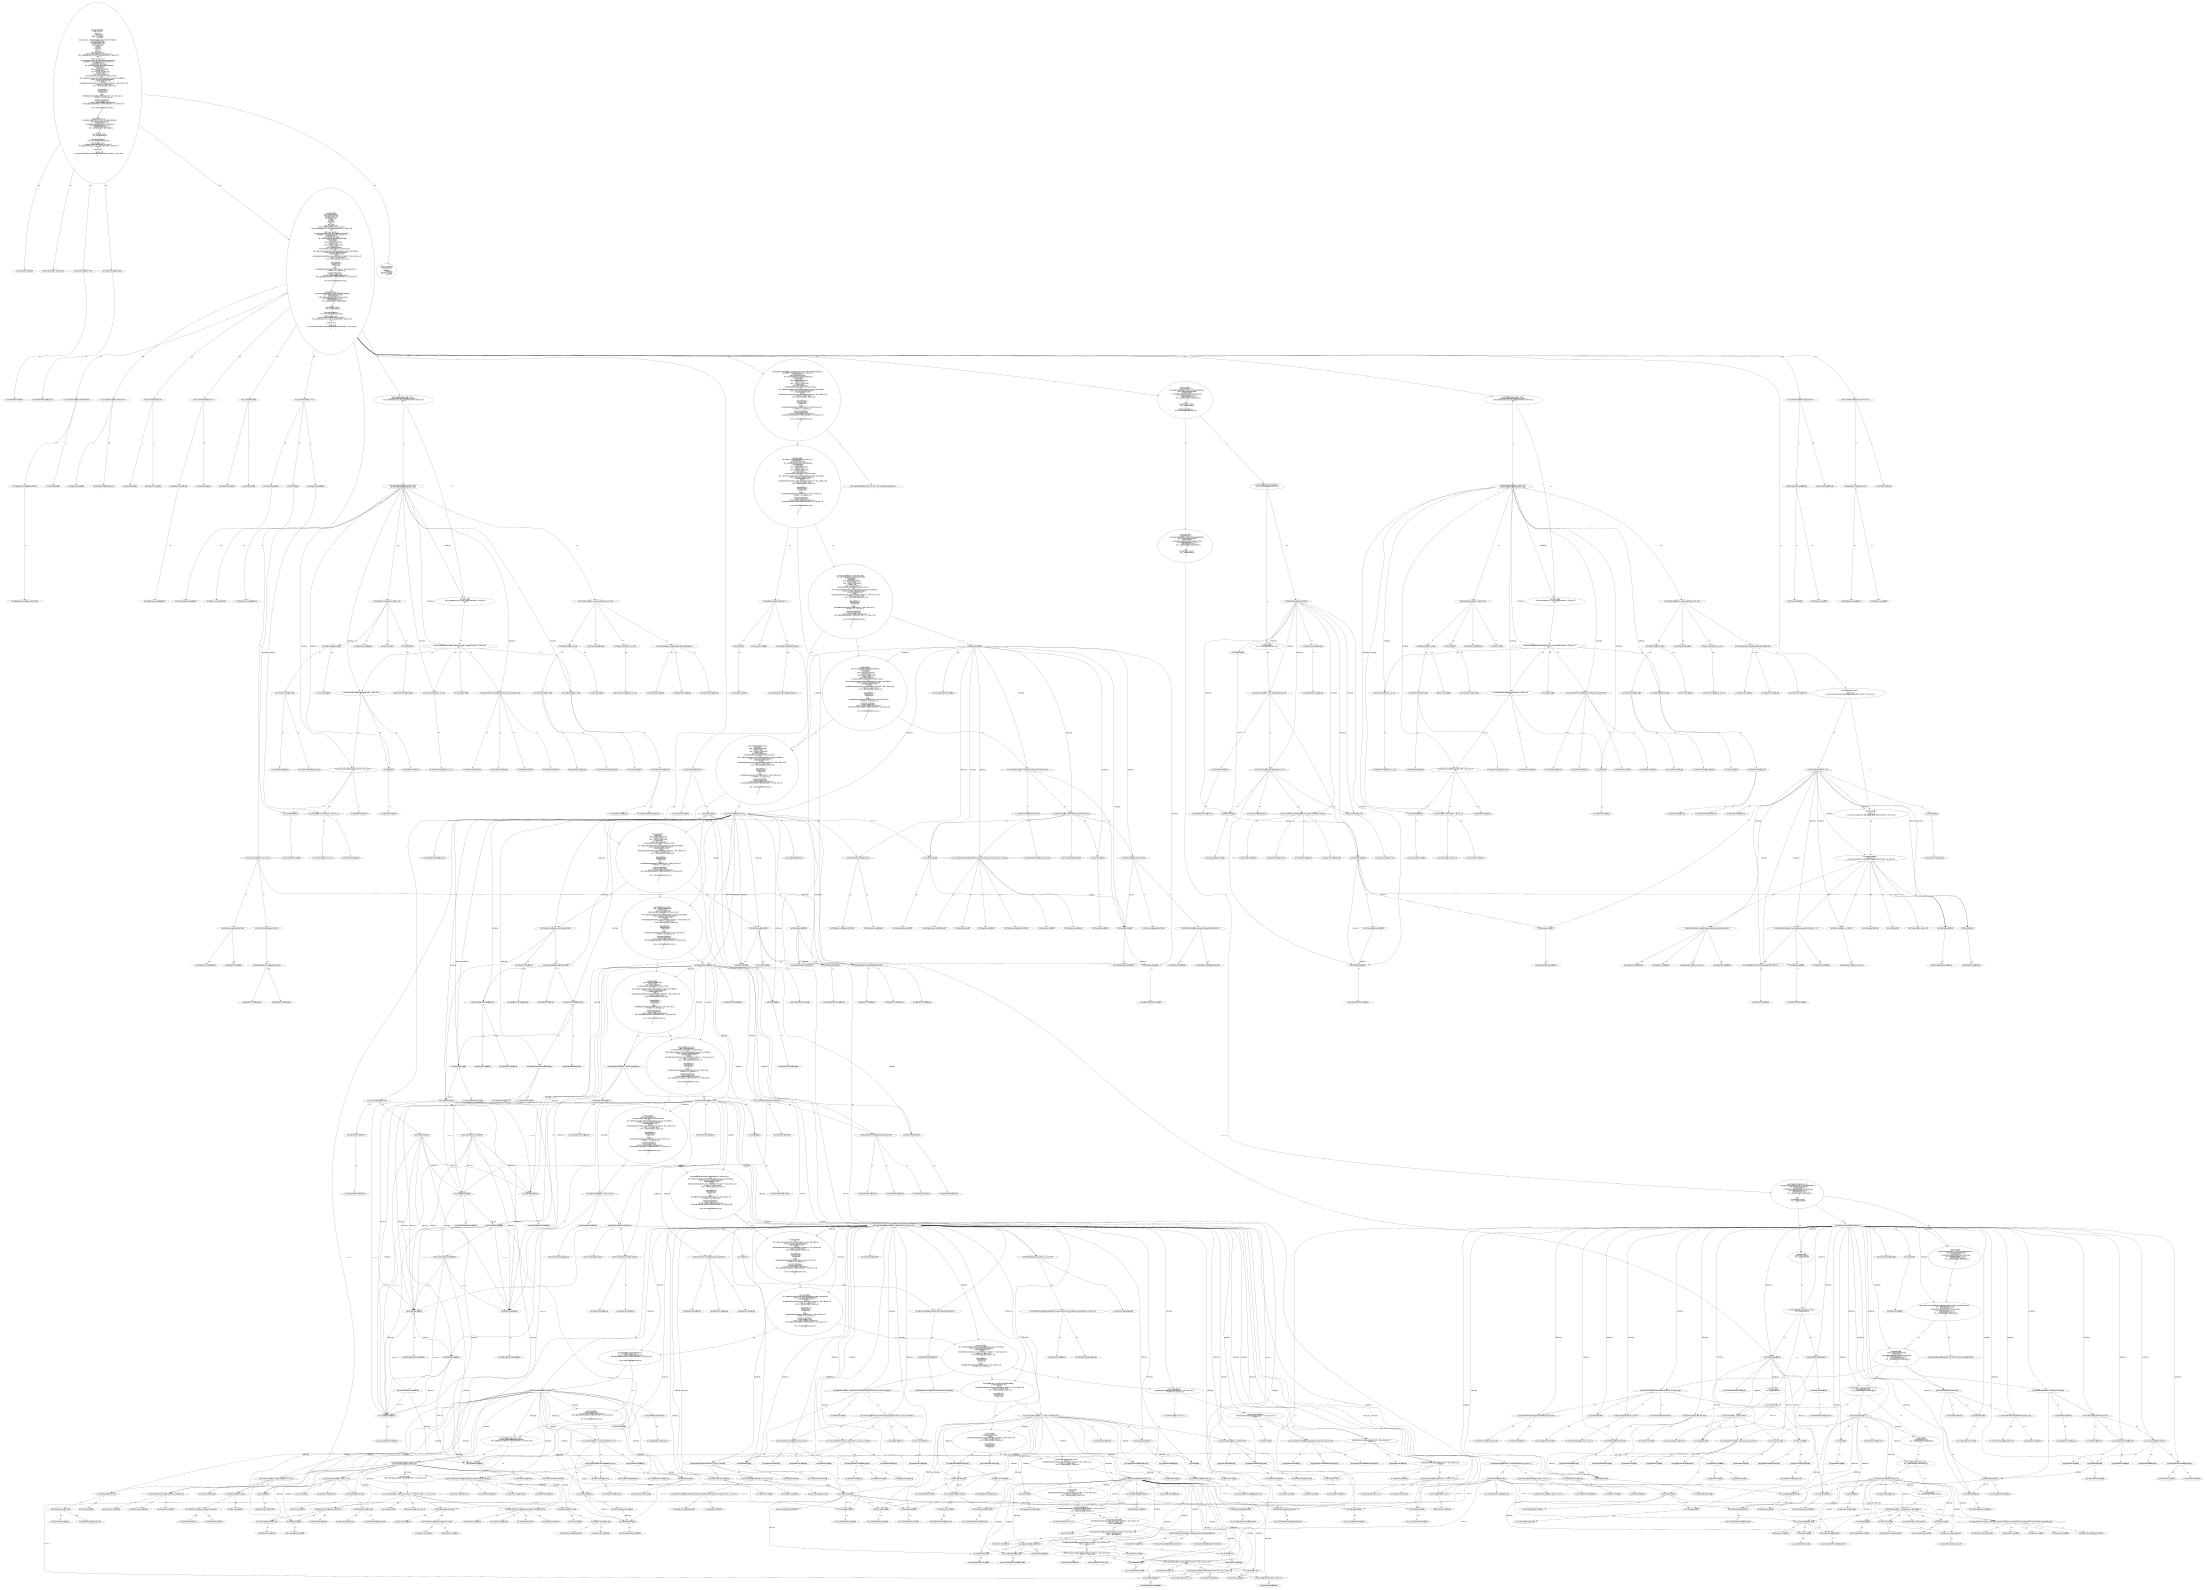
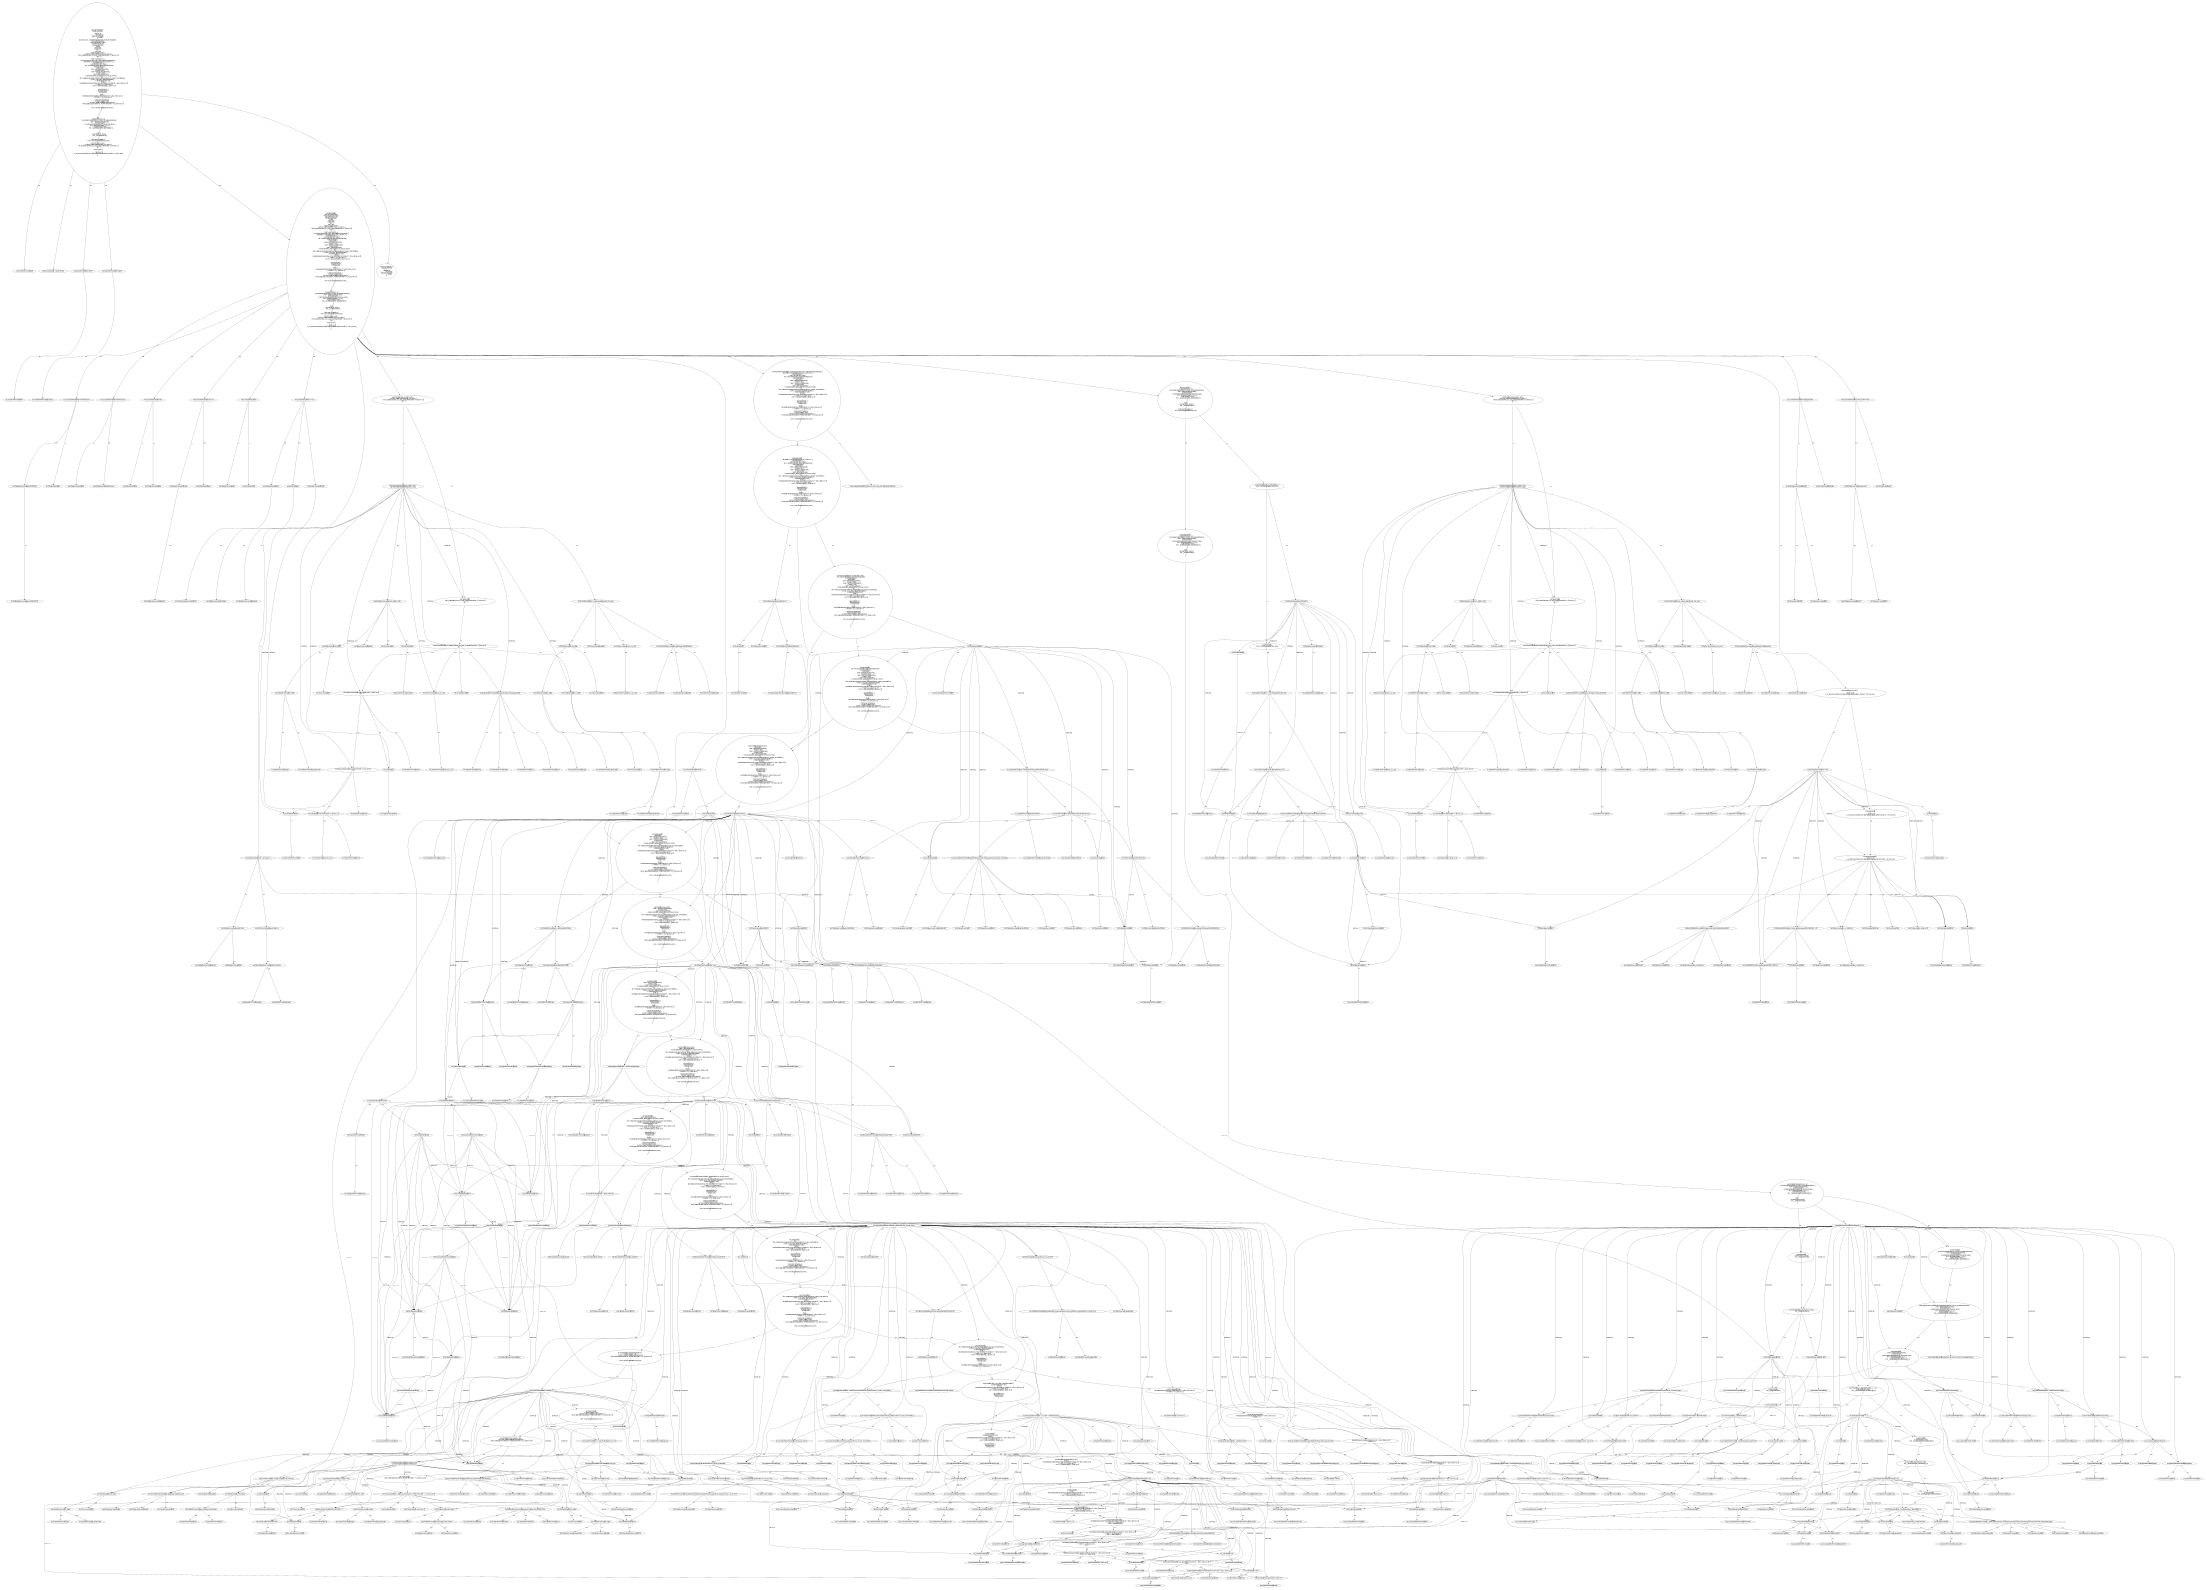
(1717, 1381) -> none
none -> (1273, 1527)
